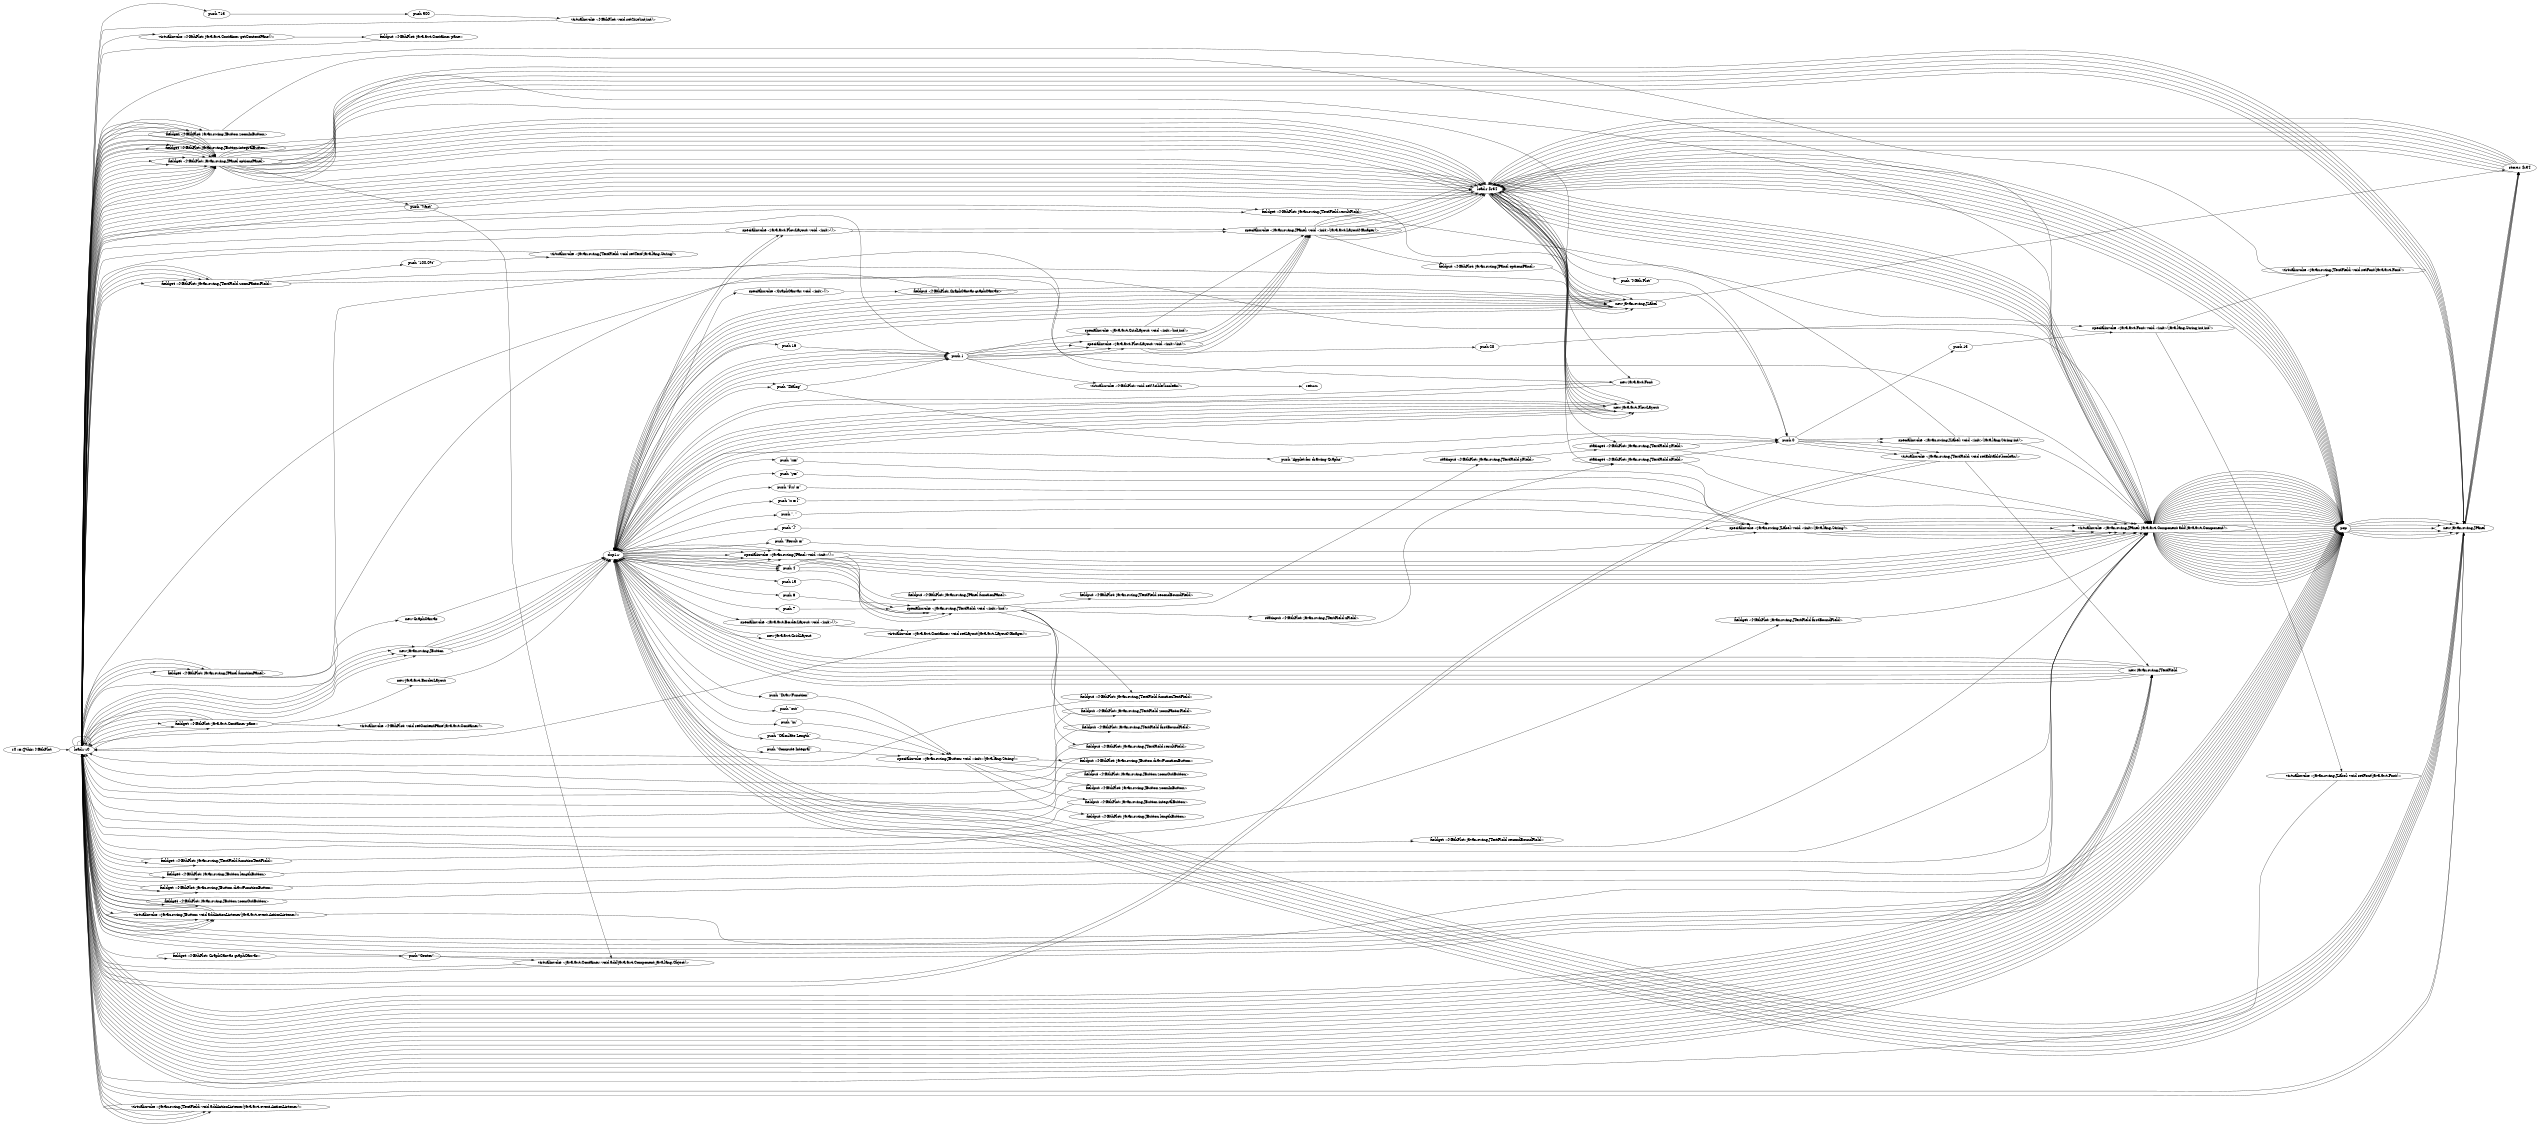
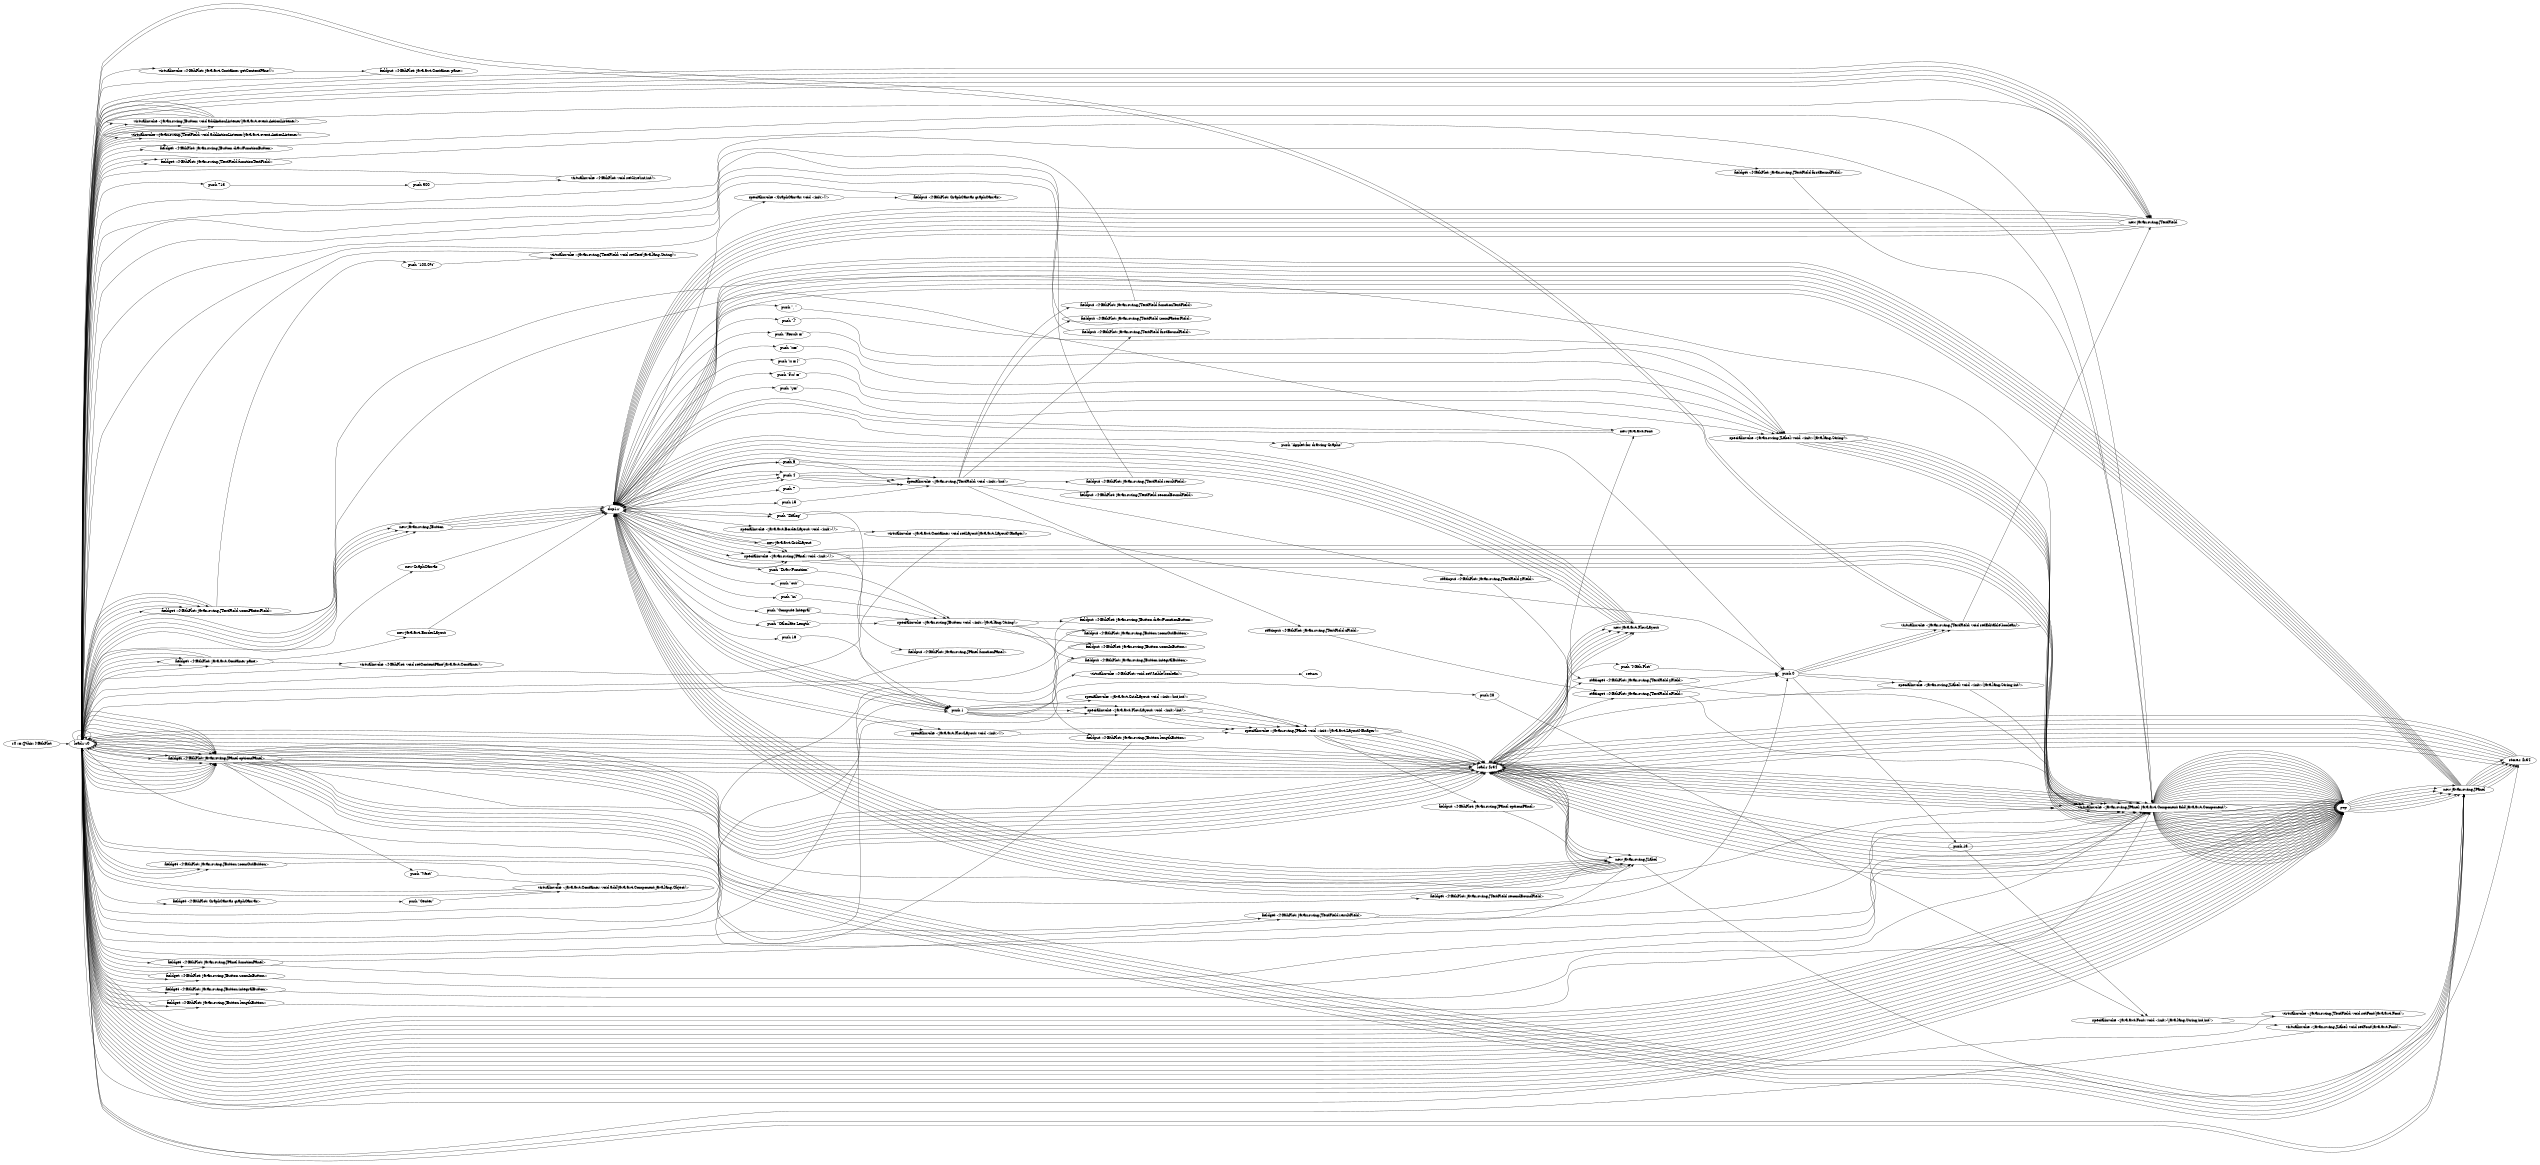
(175, 253) -> (500, 686)
